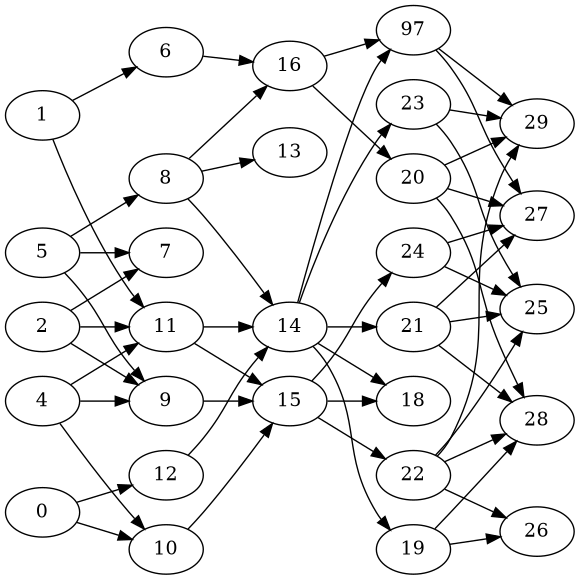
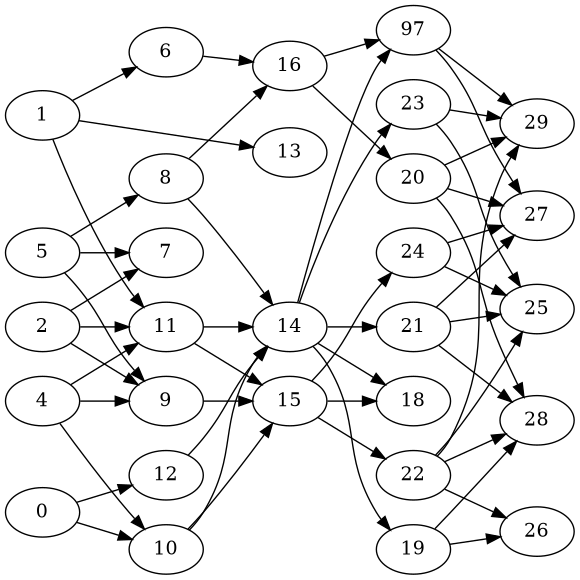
(221, 167) -> (159, 133)
none -> (227, 445)
